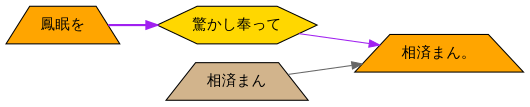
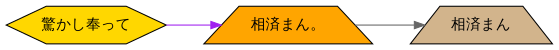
(63, 25) -> none
(320, 70) -> (385, 25)
